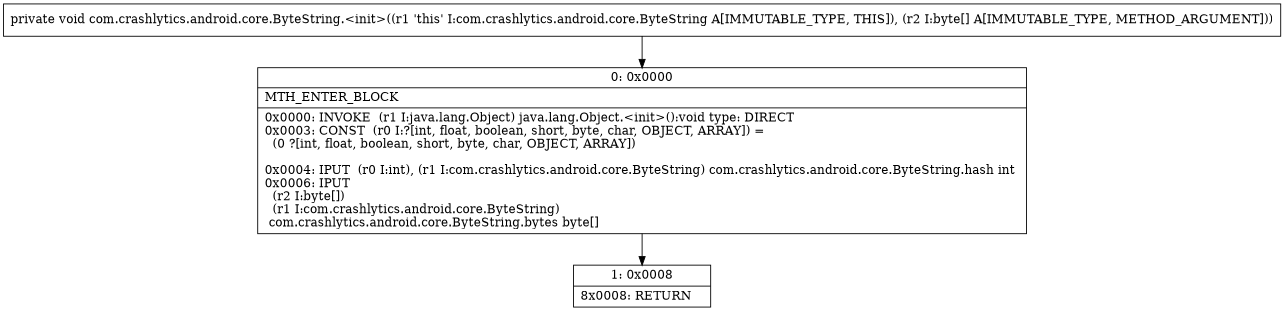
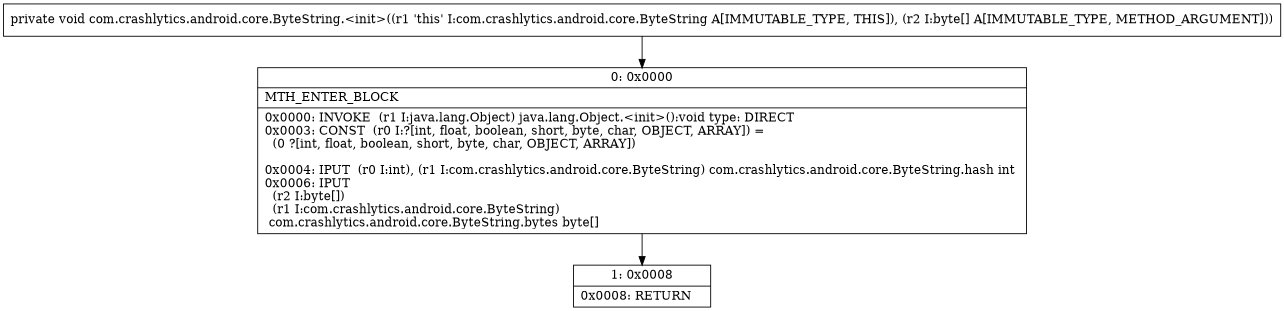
(642, 296) -> (642, 296)
